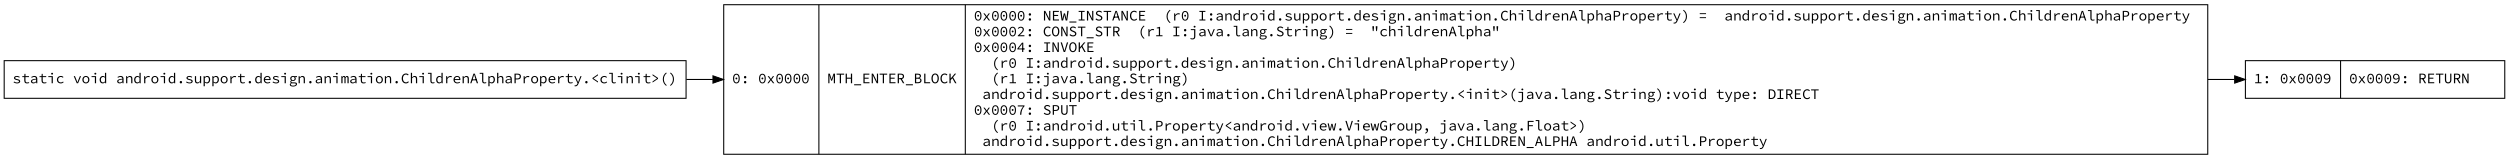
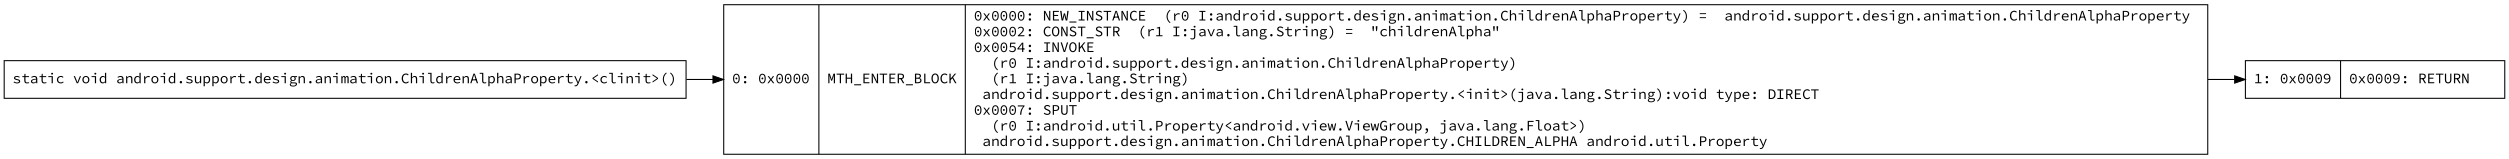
(1043, 48) -> (1043, 48)
